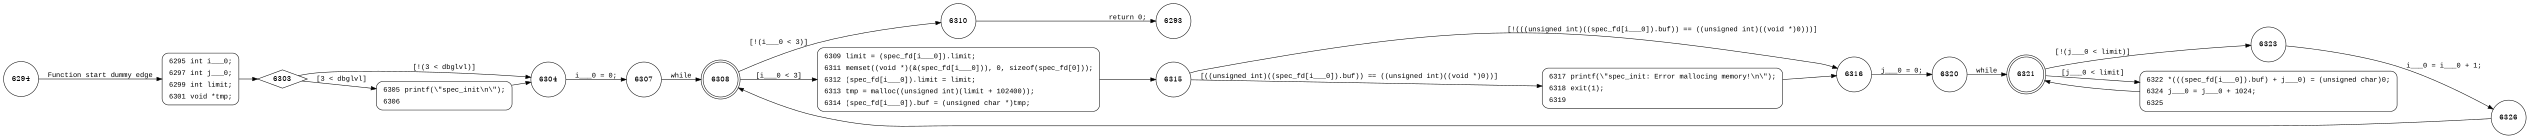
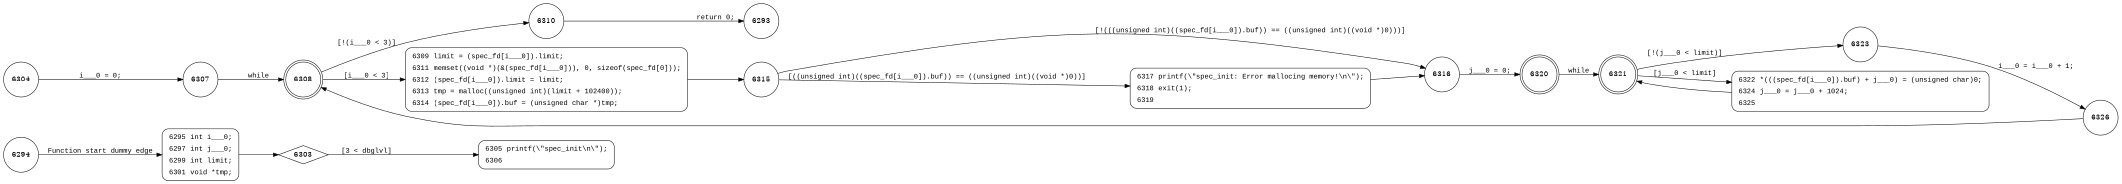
(412, 72) -> none
(1950, 74) -> (1540, 74)
(519, 84) -> none
